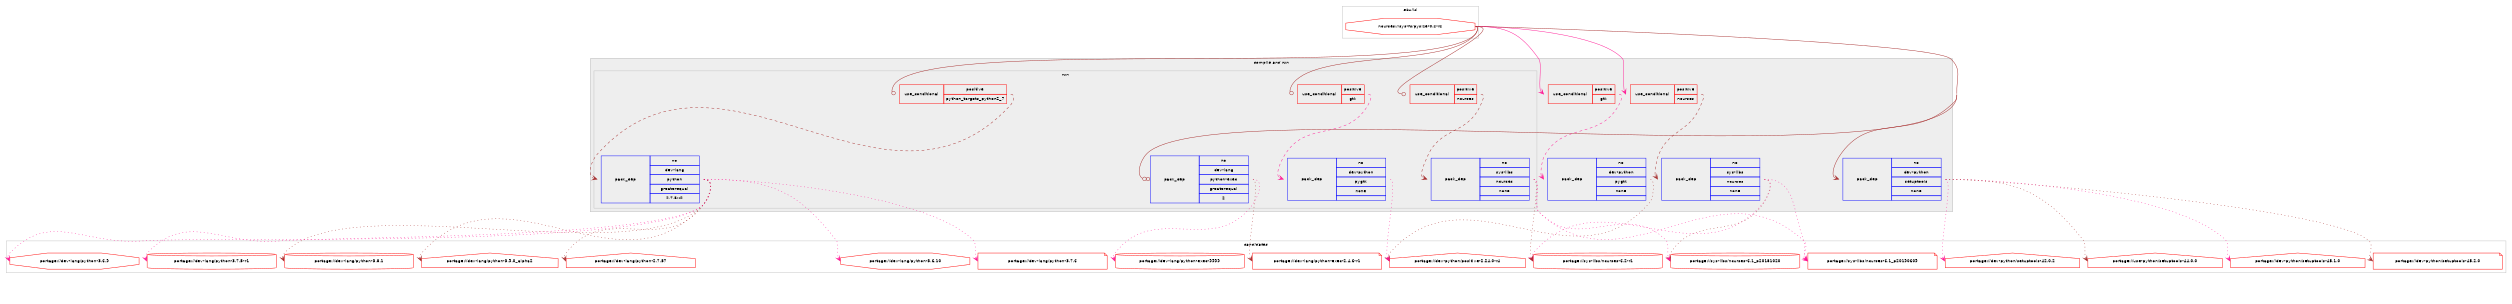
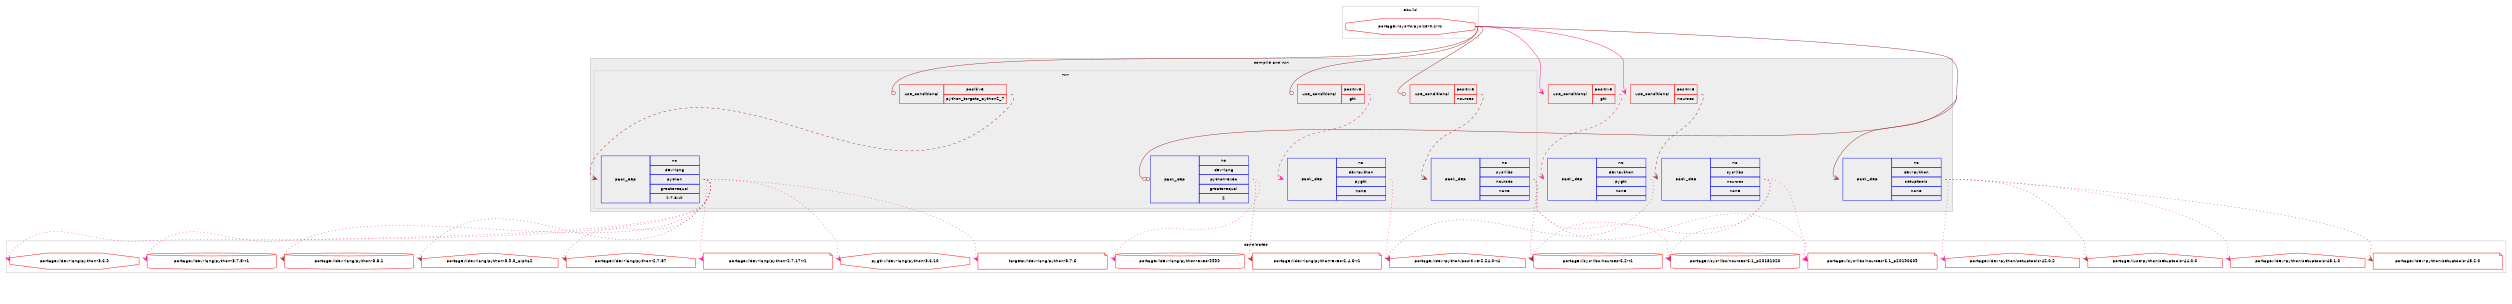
(1410, 26) -> (1410, 26)
none -> (768, 261)
(905, 261) -> (905, 261)
(1043, 261) -> (1043, 261)
